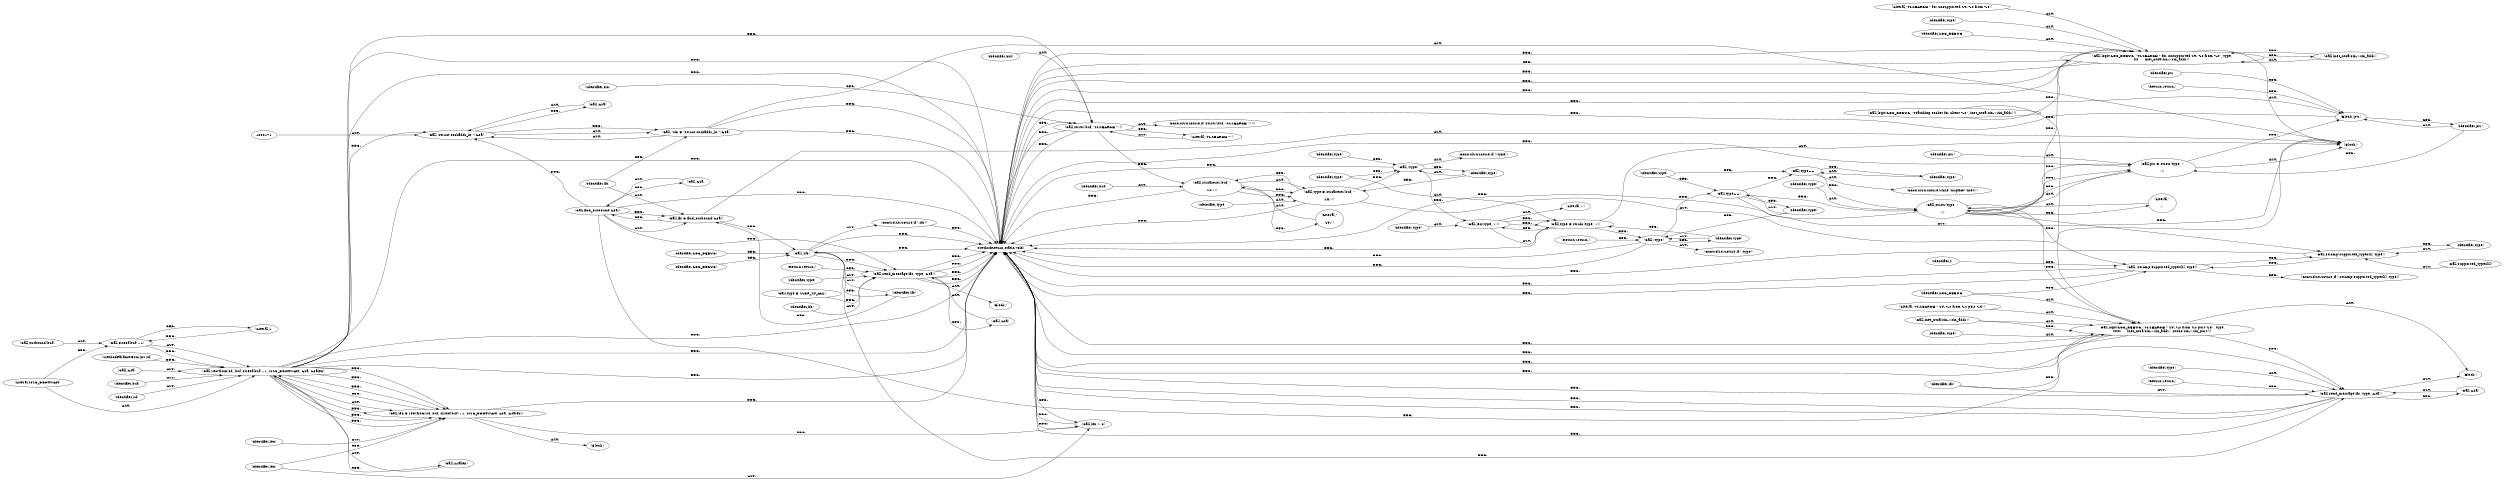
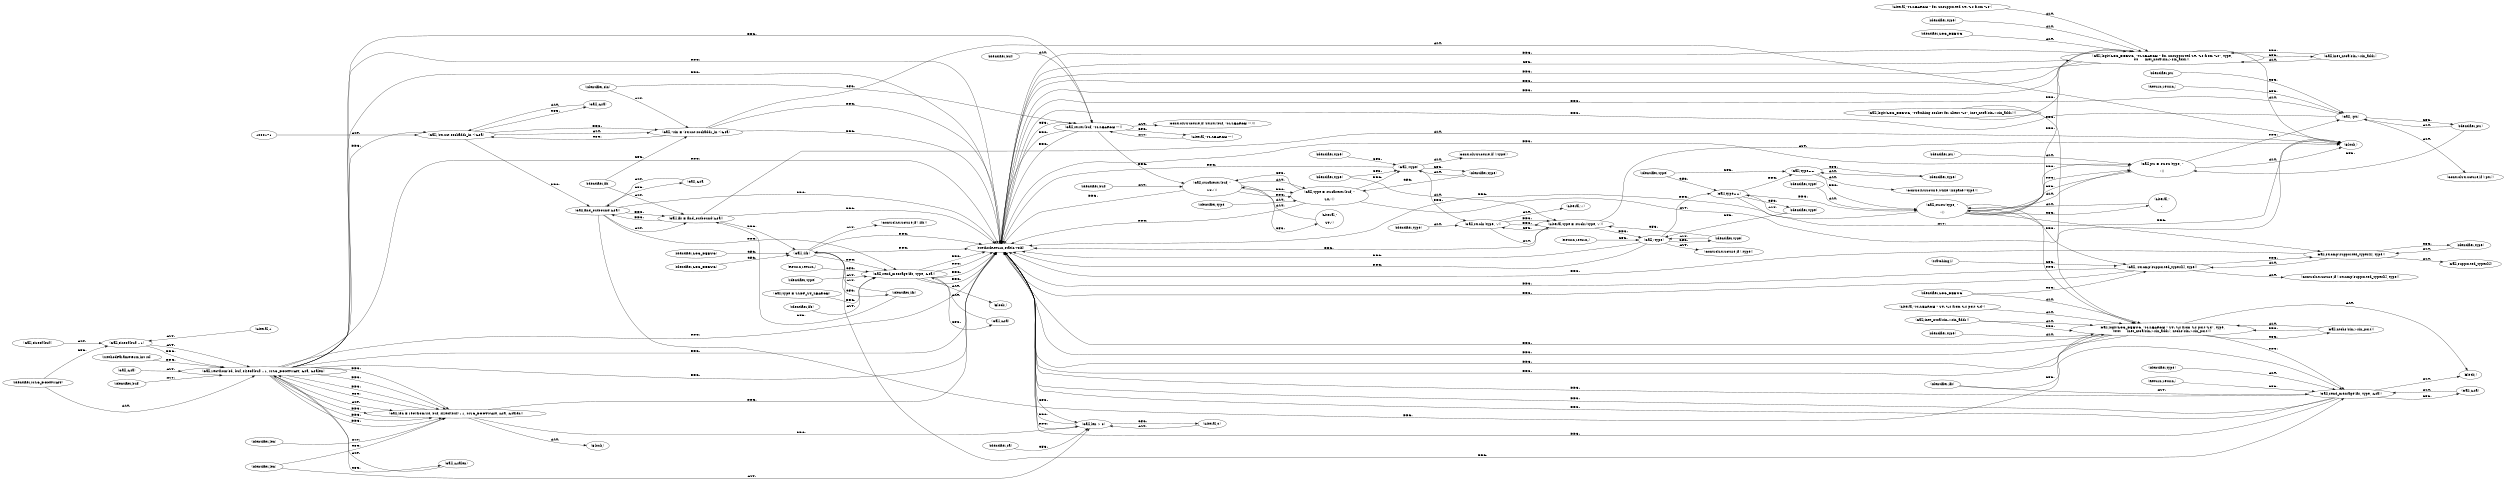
none -> (649, 107)
(2351, 117) -> (2351, 117)
(598, 137) -> (598, 137)
(538, 165) -> (526, 172)
none -> (2470, 177)
(1942, 191) -> (1942, 191)
(640, 217) -> (640, 217)
(1483, 224) -> (1483, 224)
(1576, 224) -> (1576, 224)
(960, 231) -> (864, 210)
(2274, 258) -> (2274, 258)
(1942, 261) -> (1942, 261)
(2274, 263) -> (2274, 263)
(2407, 268) -> (2414, 260)
(2274, 275) -> (2274, 275)
(802, 294) -> (802, 294)
(191, 327) -> none
none -> (2351, 330)
(171, 336) -> (171, 336)
(38, 343) -> (38, 343)
(38, 383) -> (38, 383)
(127, 397) -> none
none -> (1212, 424)
none -> (1001, 446)
